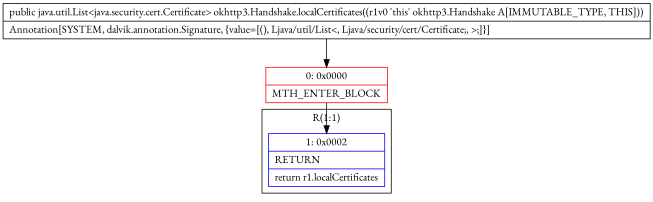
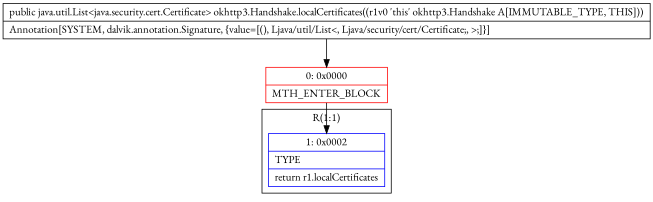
(298, 160) -> (288, 160)
